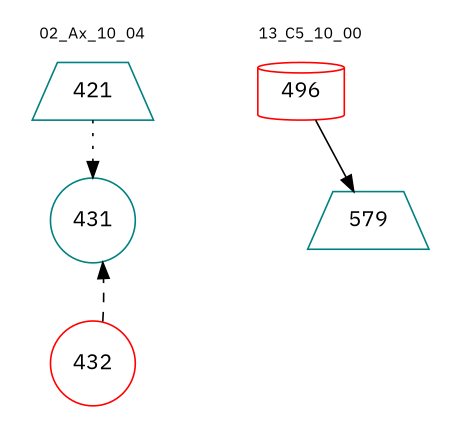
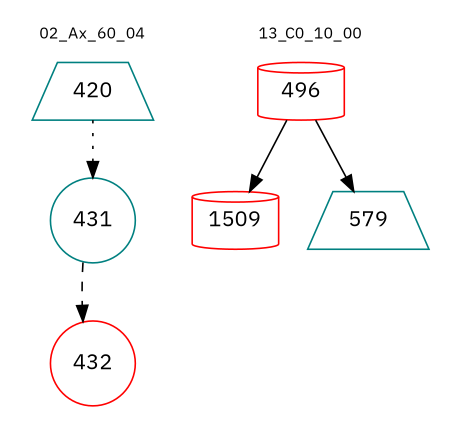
(93, 34) -> (93, 34)
(311, 34) -> (311, 34)
(93, 91) -> (93, 91)
none -> (235, 220)
(104, 300) -> (82, 284)
